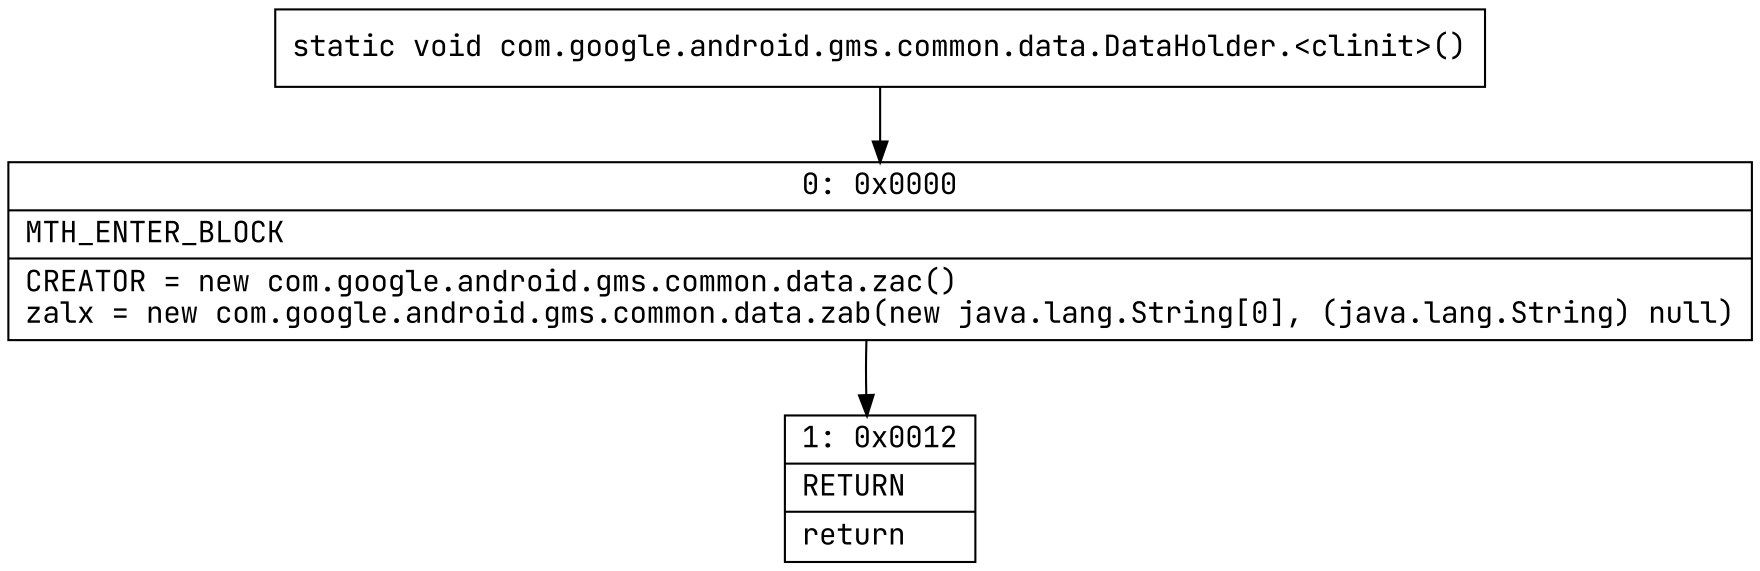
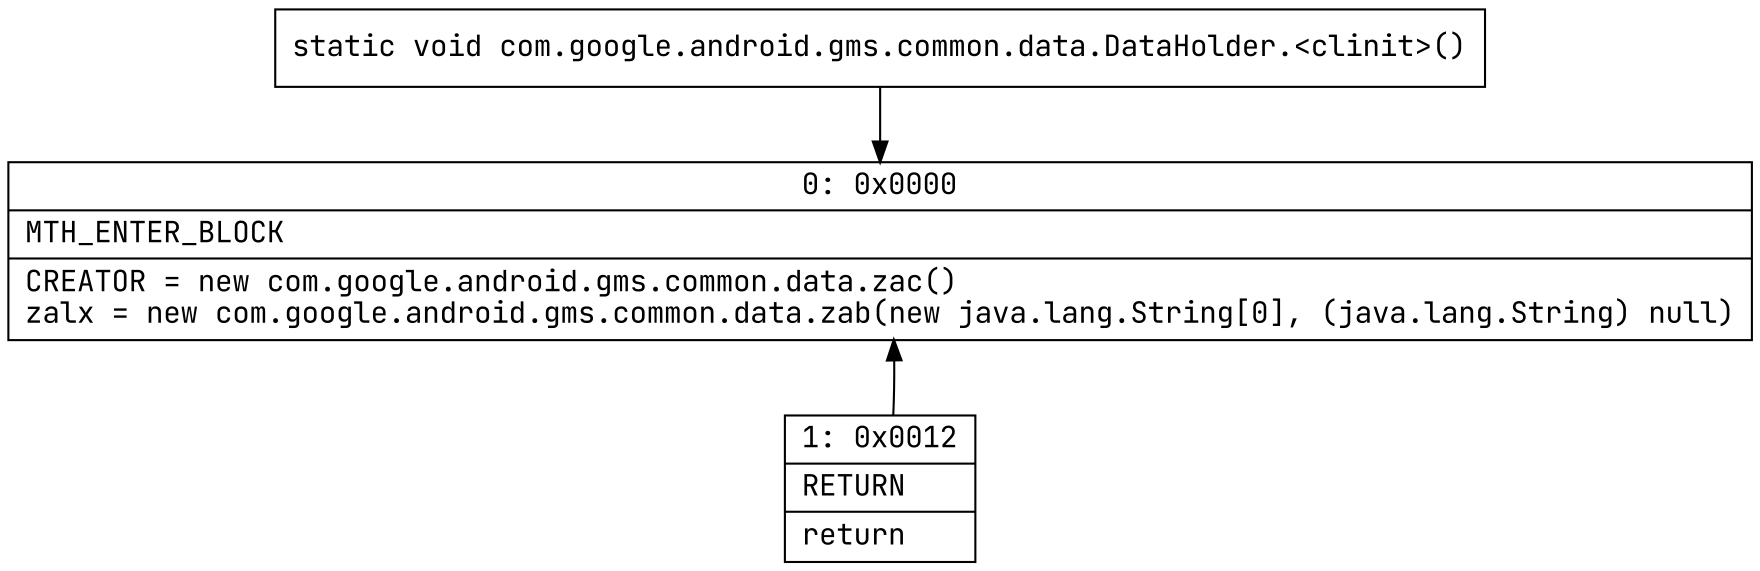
(866, 367) -> (894, 388)
